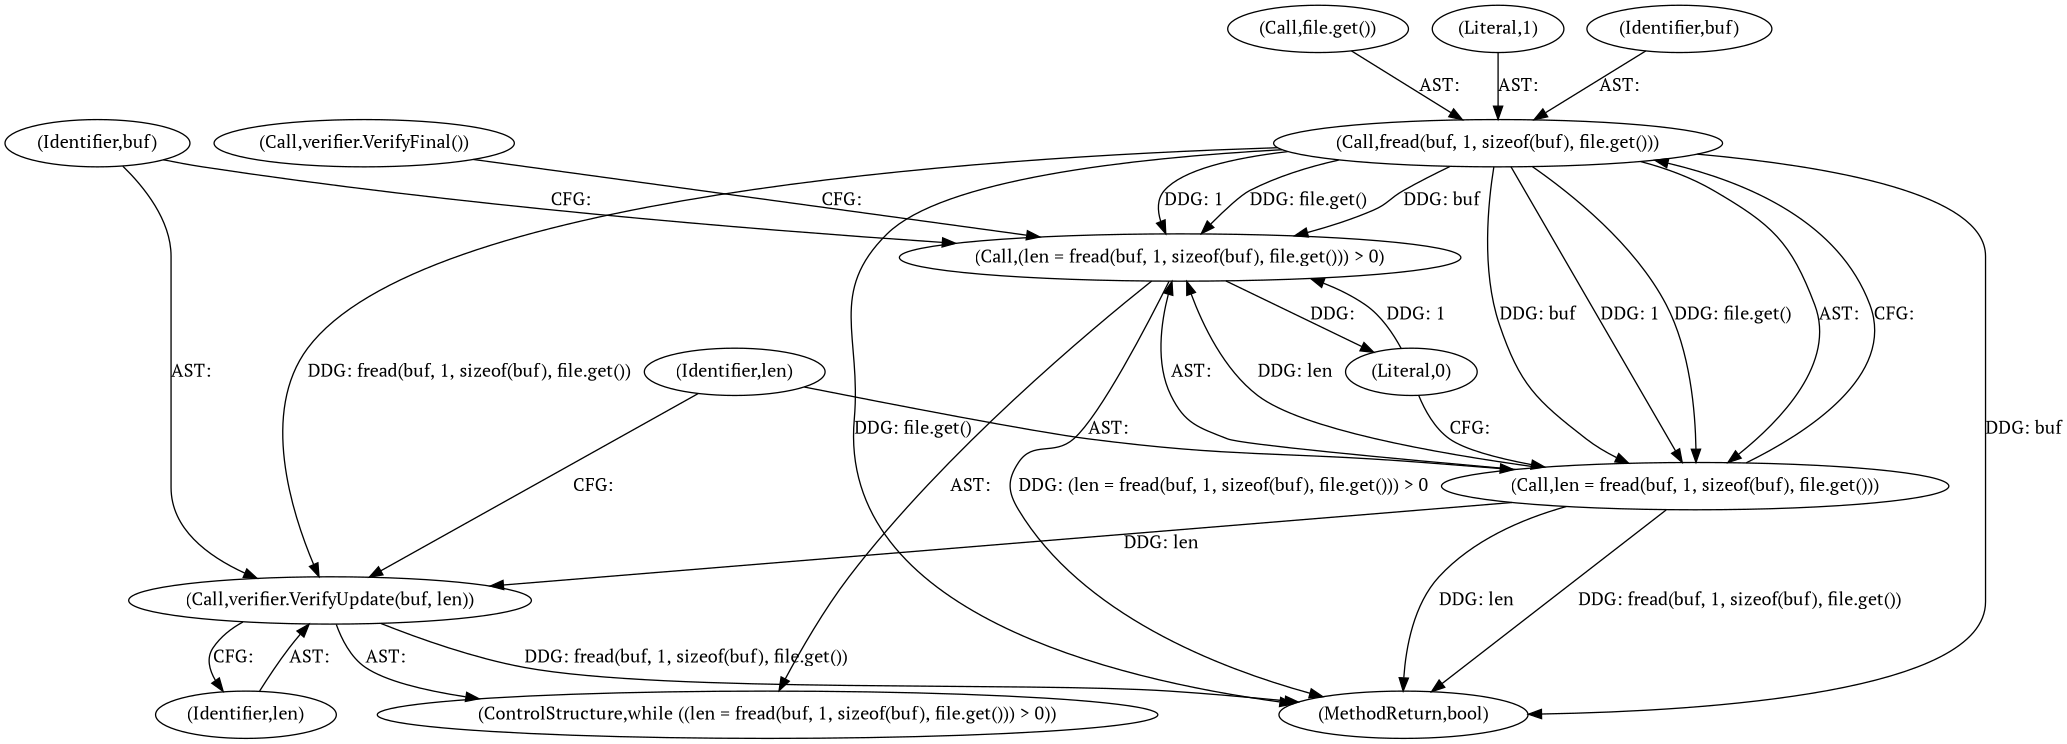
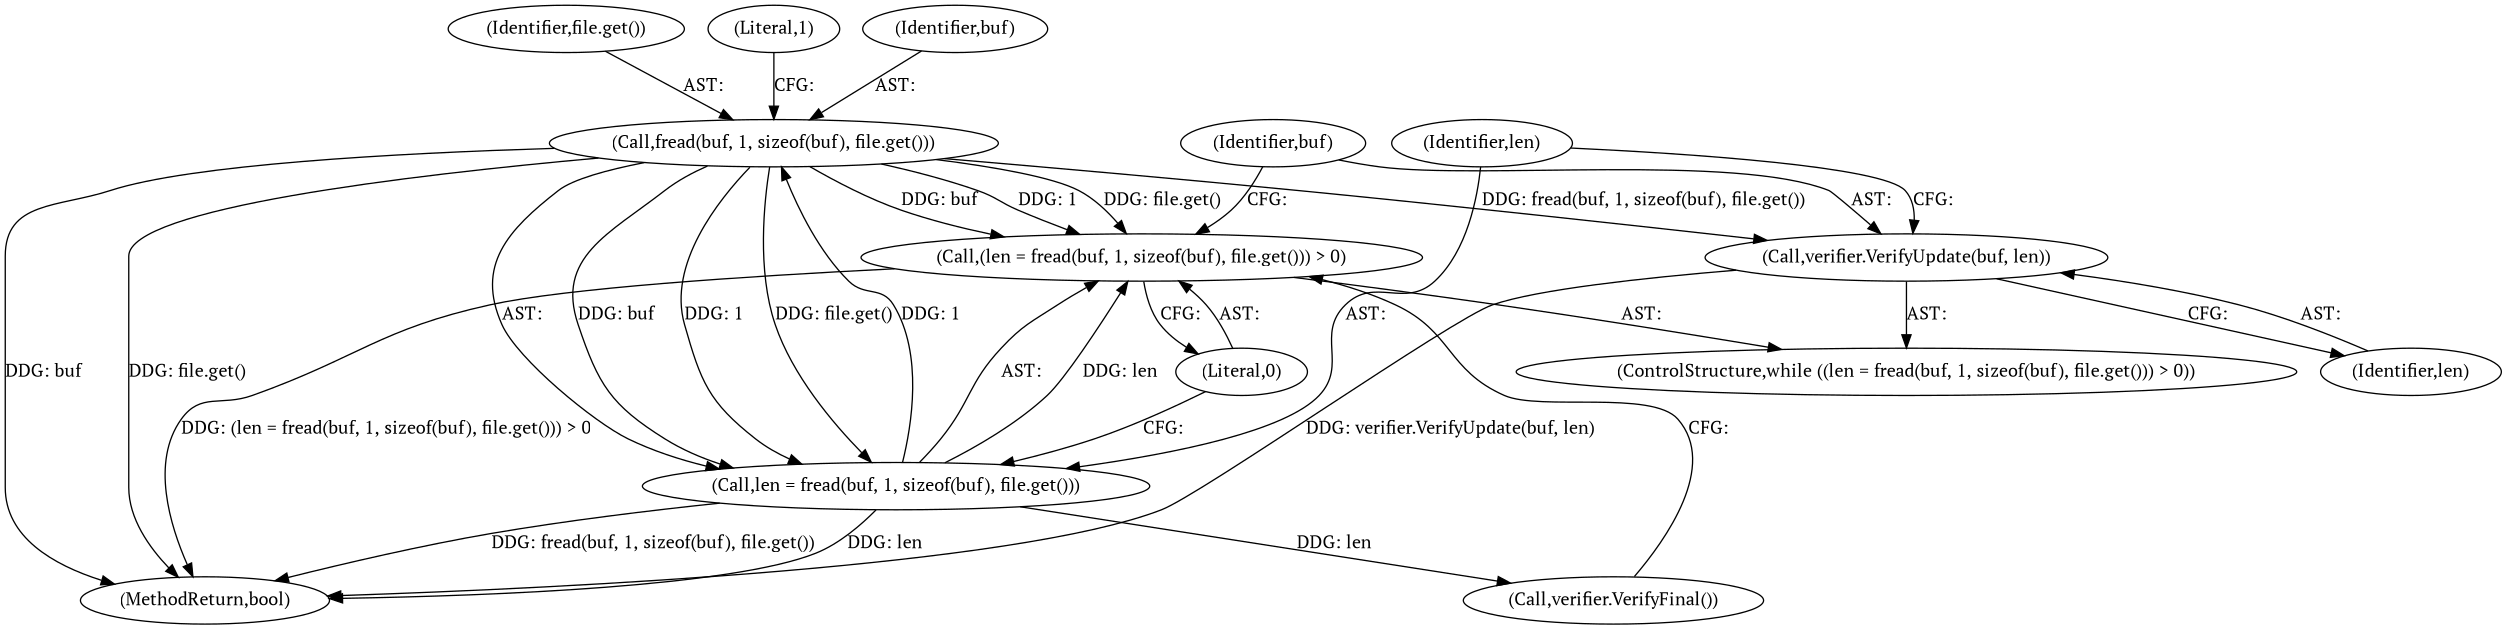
(1318, 29) -> (566, 29)
(1521, 86) -> (797, 86)
(1335, 315) -> (1183, 315)
(1417, 315) -> (1242, 315)
(1897, 315) -> (932, 315)
(1008, 544) -> (1259, 544)
(687, 658) -> (1451, 429)
